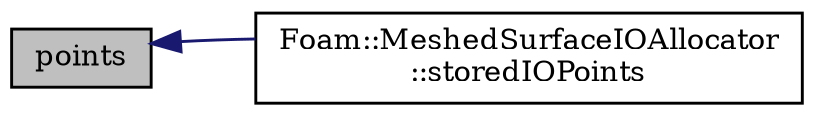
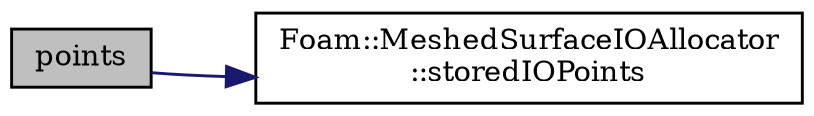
(218, 40) -> (189, 75)
